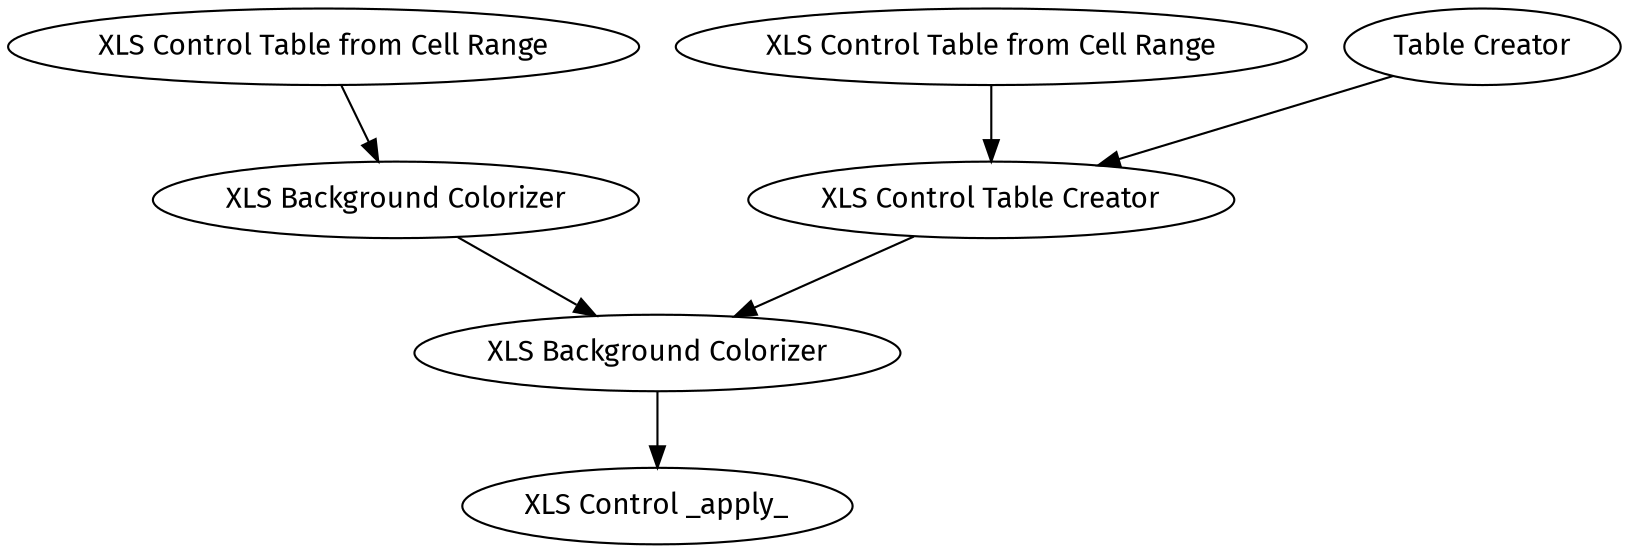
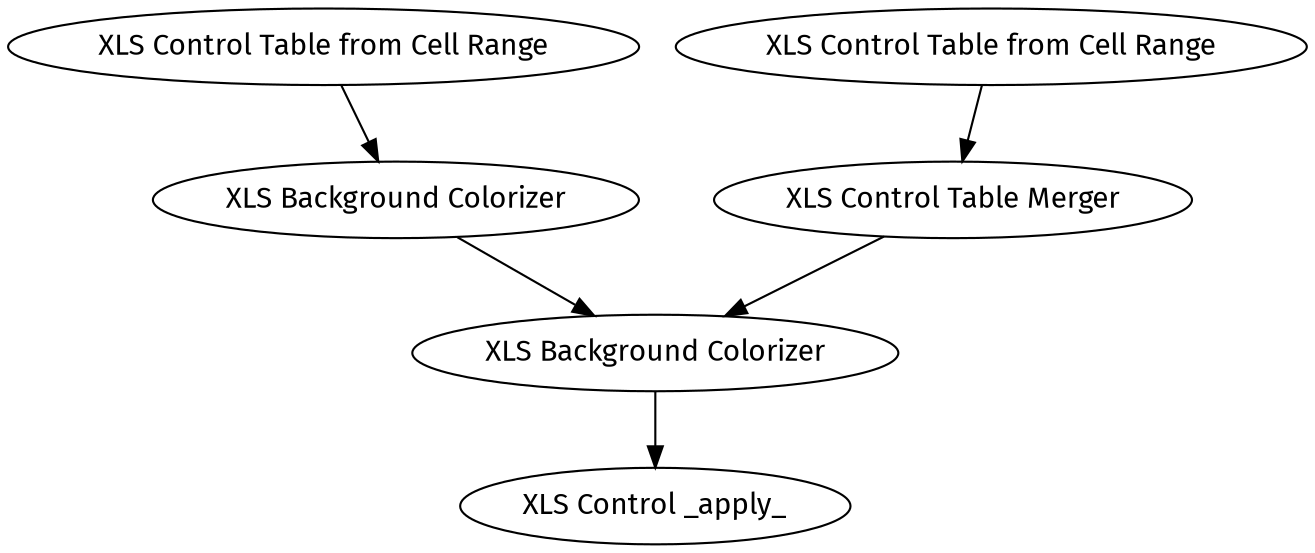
(1482, 47) -> none
(991, 200) -> (953, 200)
